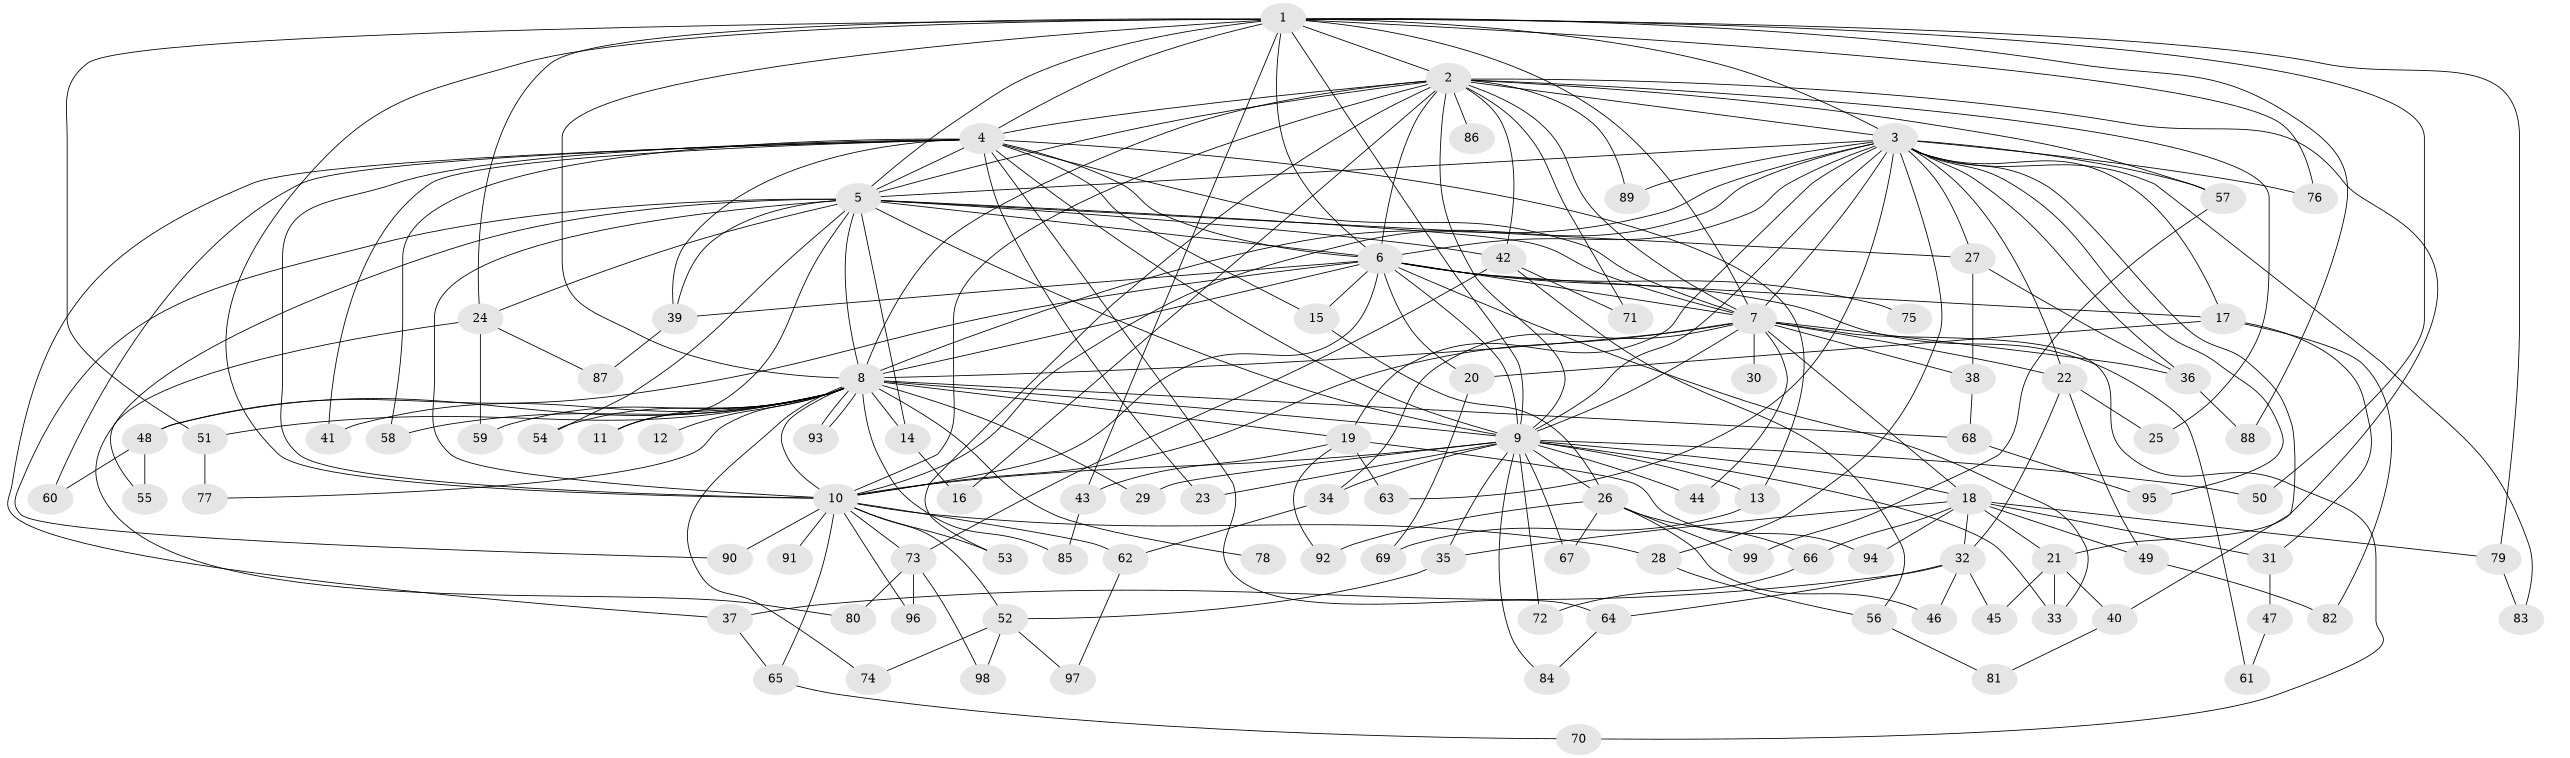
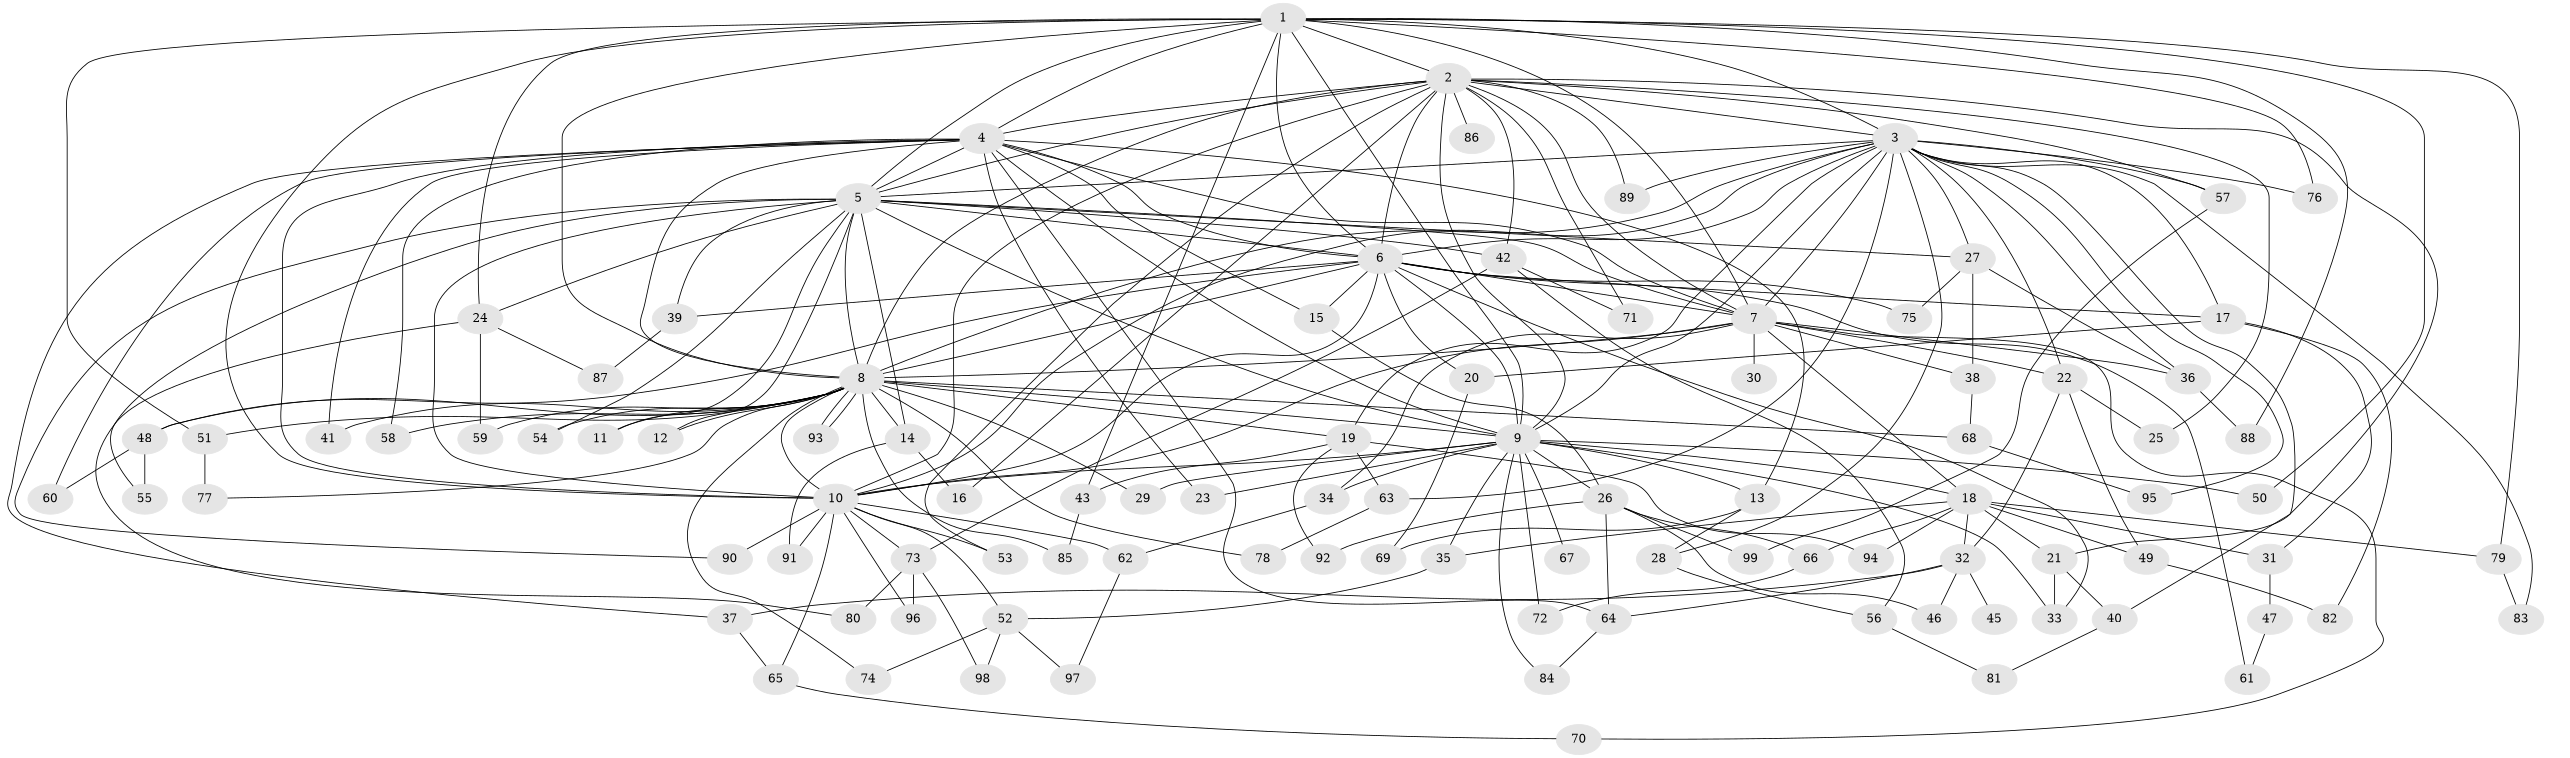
(782, 175) -> (669, 228)
none -> (1944, 286)
none -> (794, 349)
(1640, 386) -> none
none -> (816, 474)
(1697, 499) -> none
(1589, 524) -> (1607, 559)
(1268, 525) -> (1708, 529)
none -> (1325, 529)
(2025, 589) -> none
